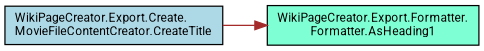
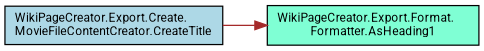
(373, 25) -> (373, 25)
